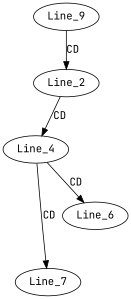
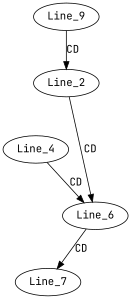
(53, 113) -> (80, 146)
(41, 212) -> (74, 246)
